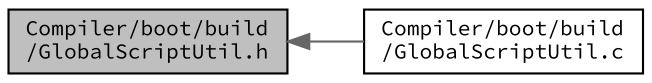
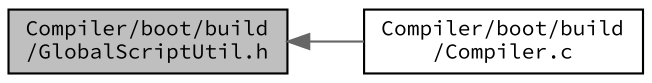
(504, 42) -> (504, 42)
